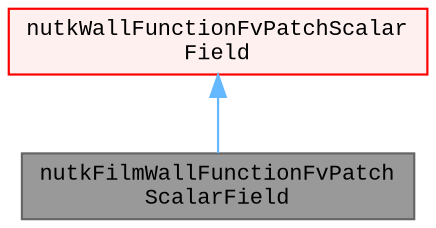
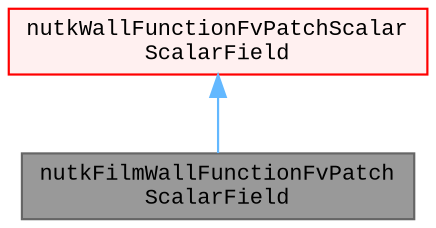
(218, 42) -> (218, 42)
